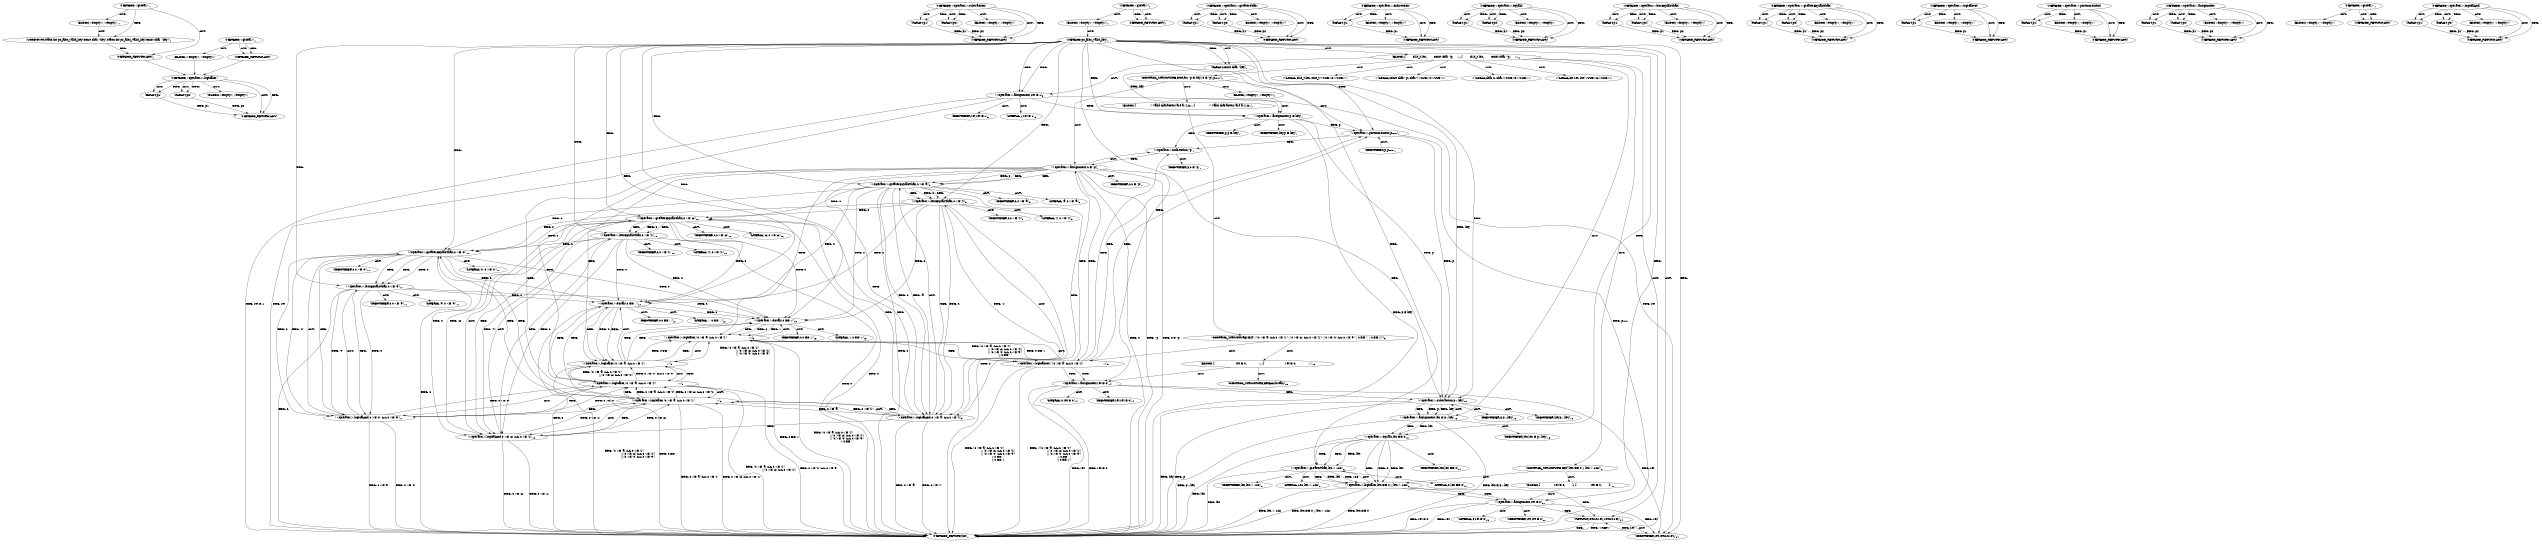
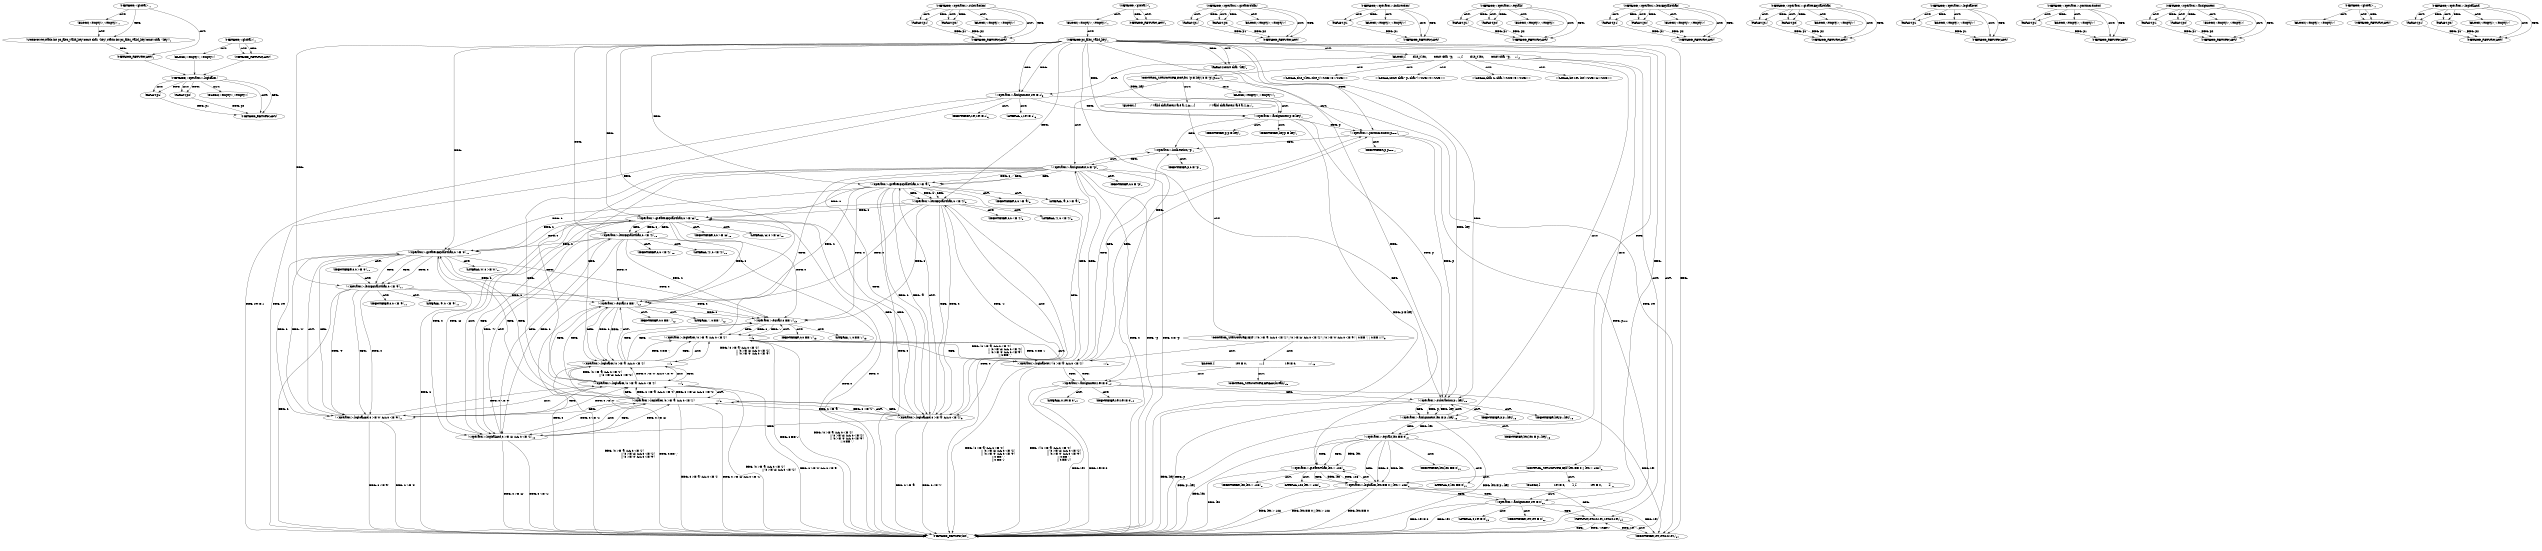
(643, 57) -> none
(1381, 143) -> (1372, 142)
(347, 353) -> (362, 278)
(1383, 477) -> (1455, 451)
